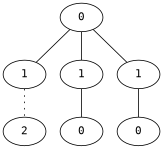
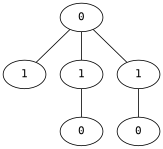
(25, 131) -> none
